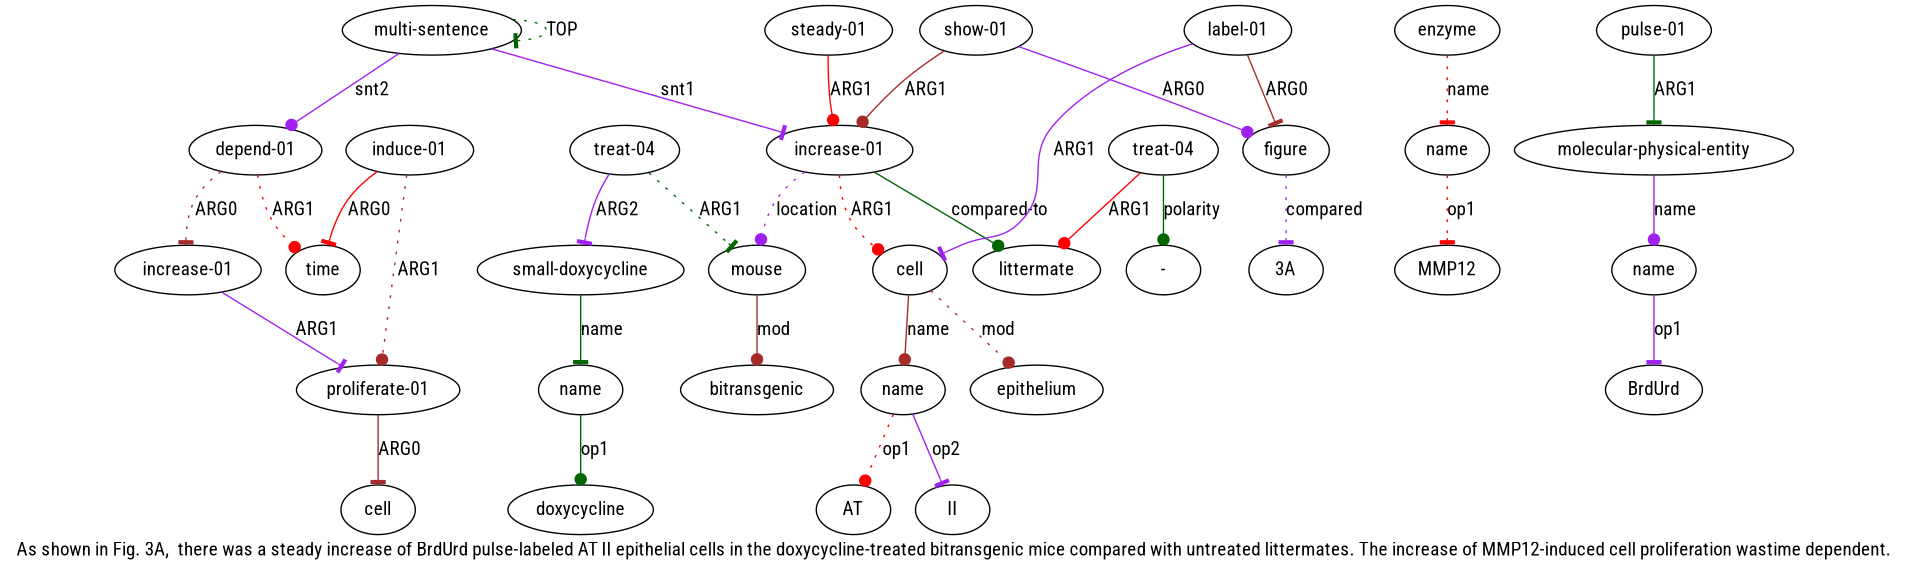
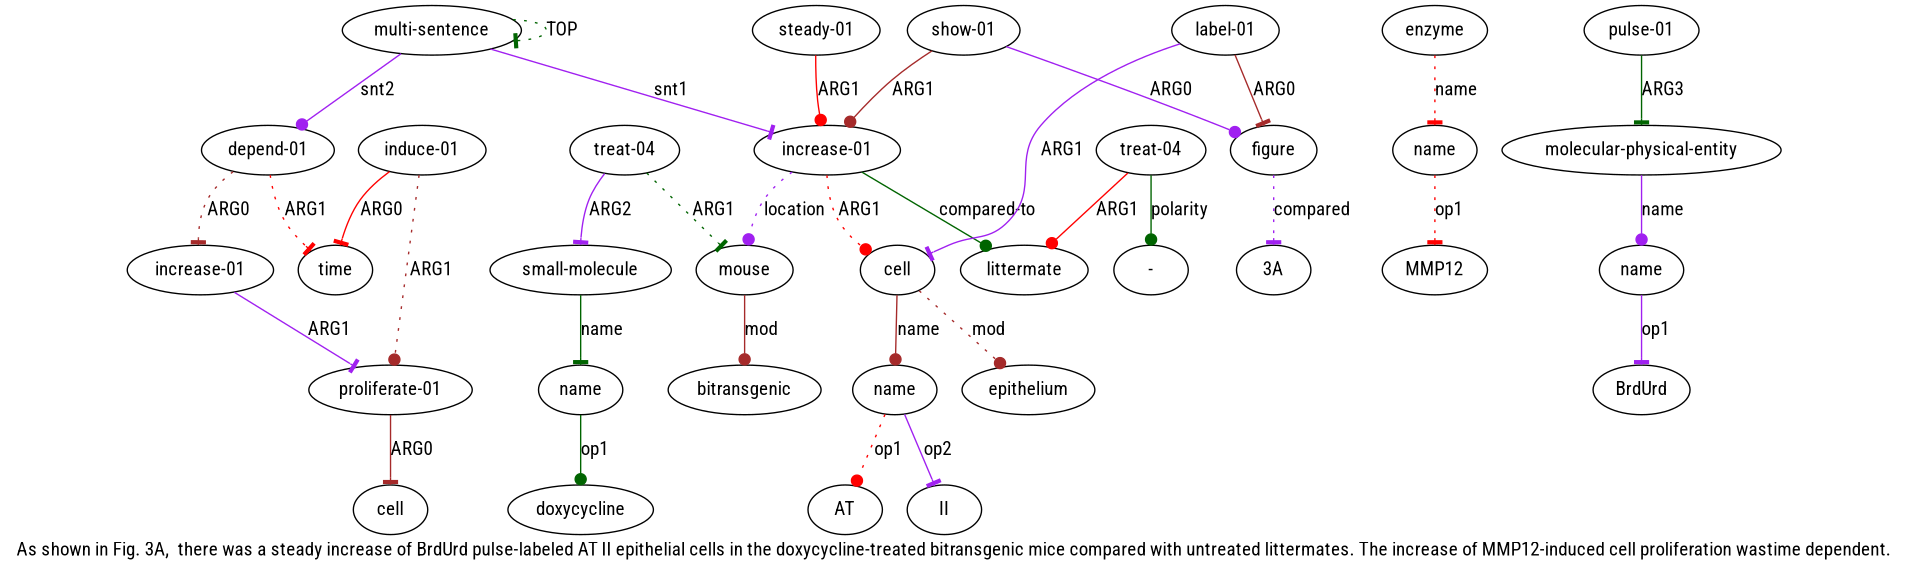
(1675, 90) -> (1663, 90)
(268, 212) -> (281, 214)
(581, 270) -> (581, 270)
